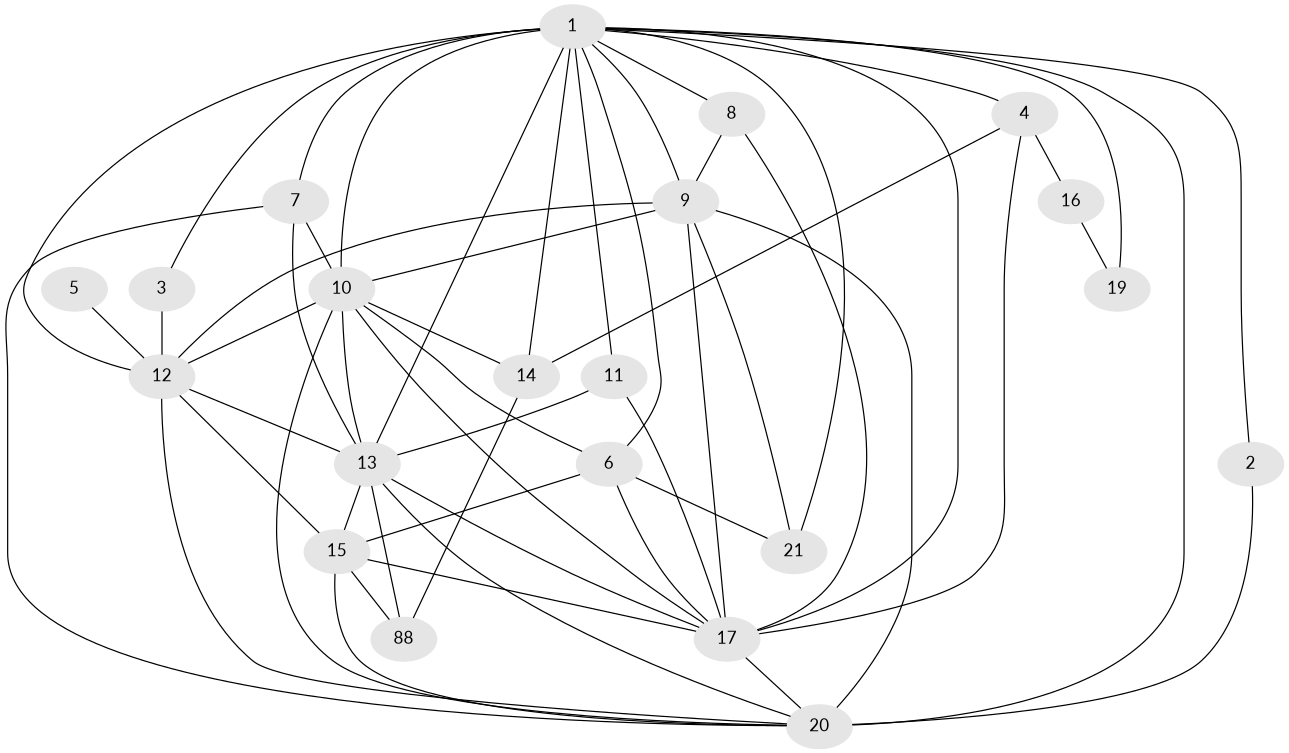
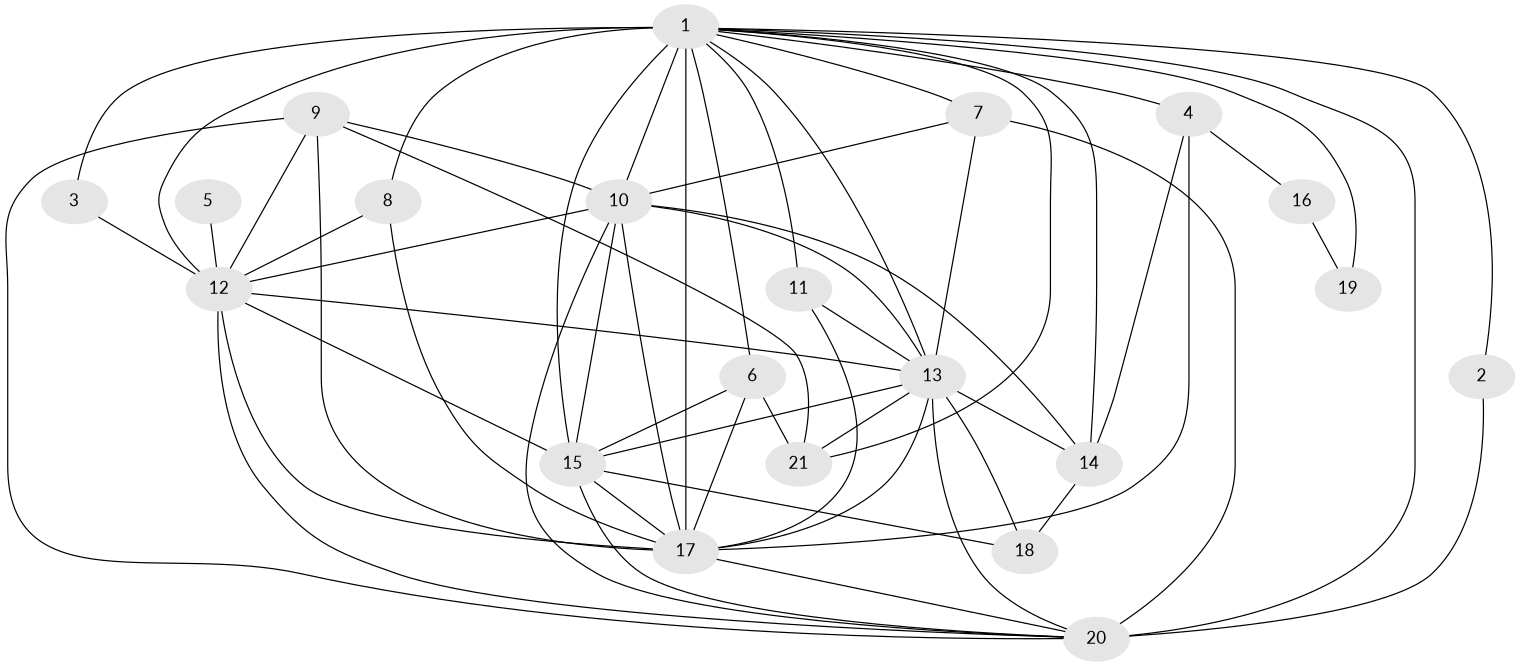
(645, 106) -> (562, 239)
(709, 158) -> (304, 245)
(467, 387) -> (595, 339)
none -> (866, 421)
none -> (1011, 421)
none -> (378, 515)
(404, 639) -> (1025, 552)
